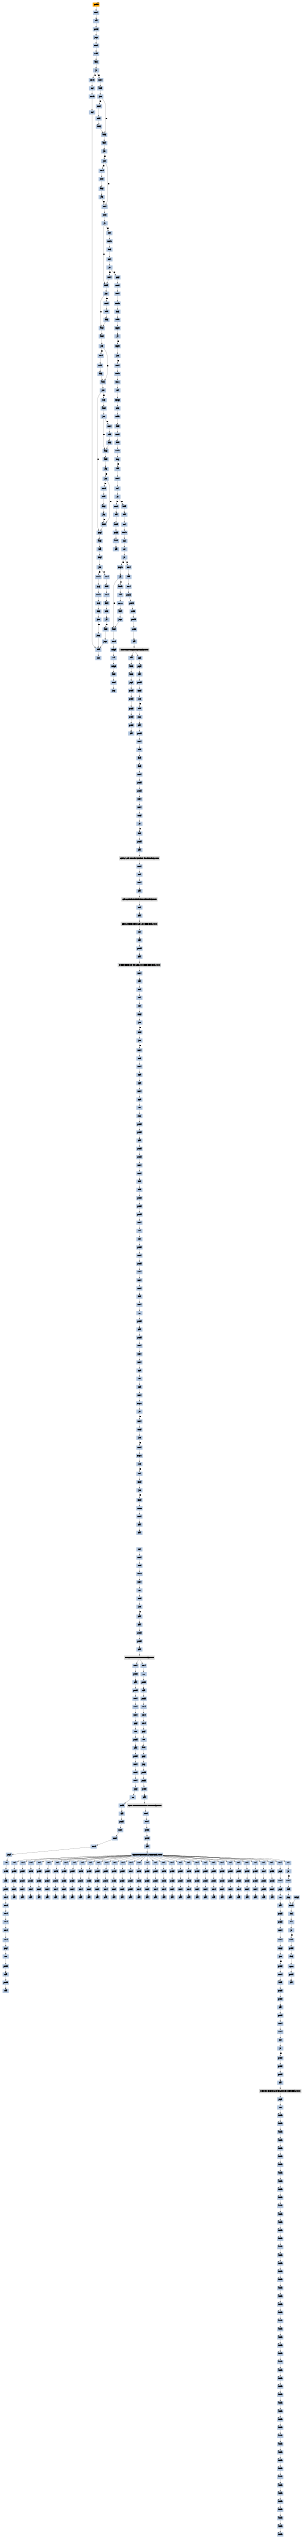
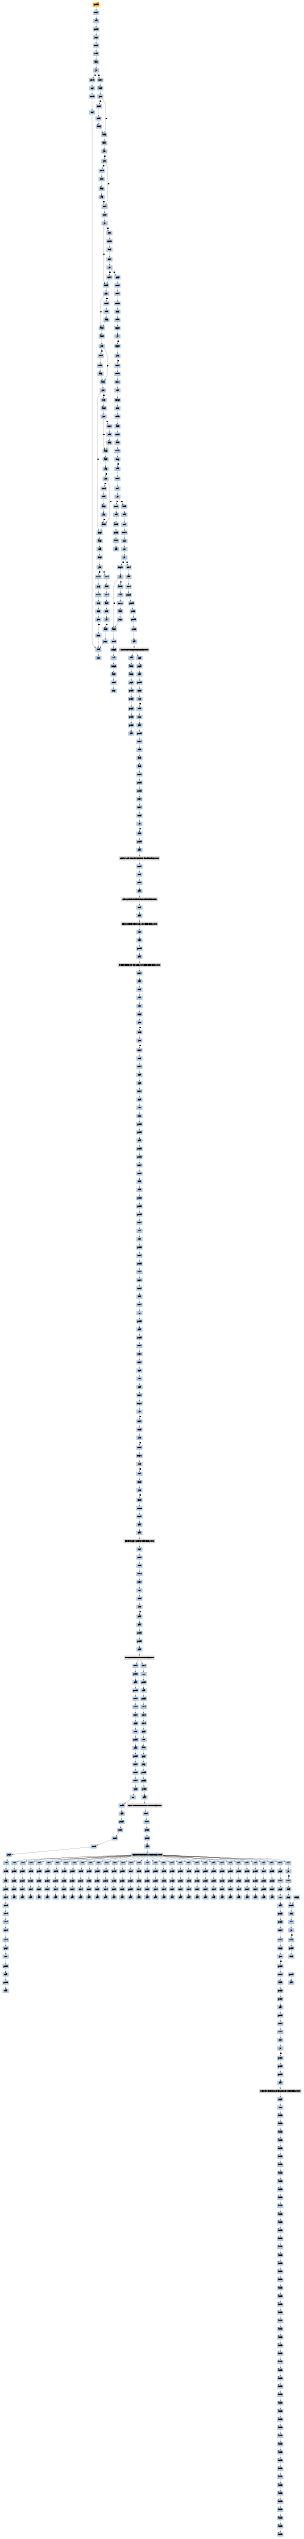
none -> (139, 1541)
(291, 1966) -> none
